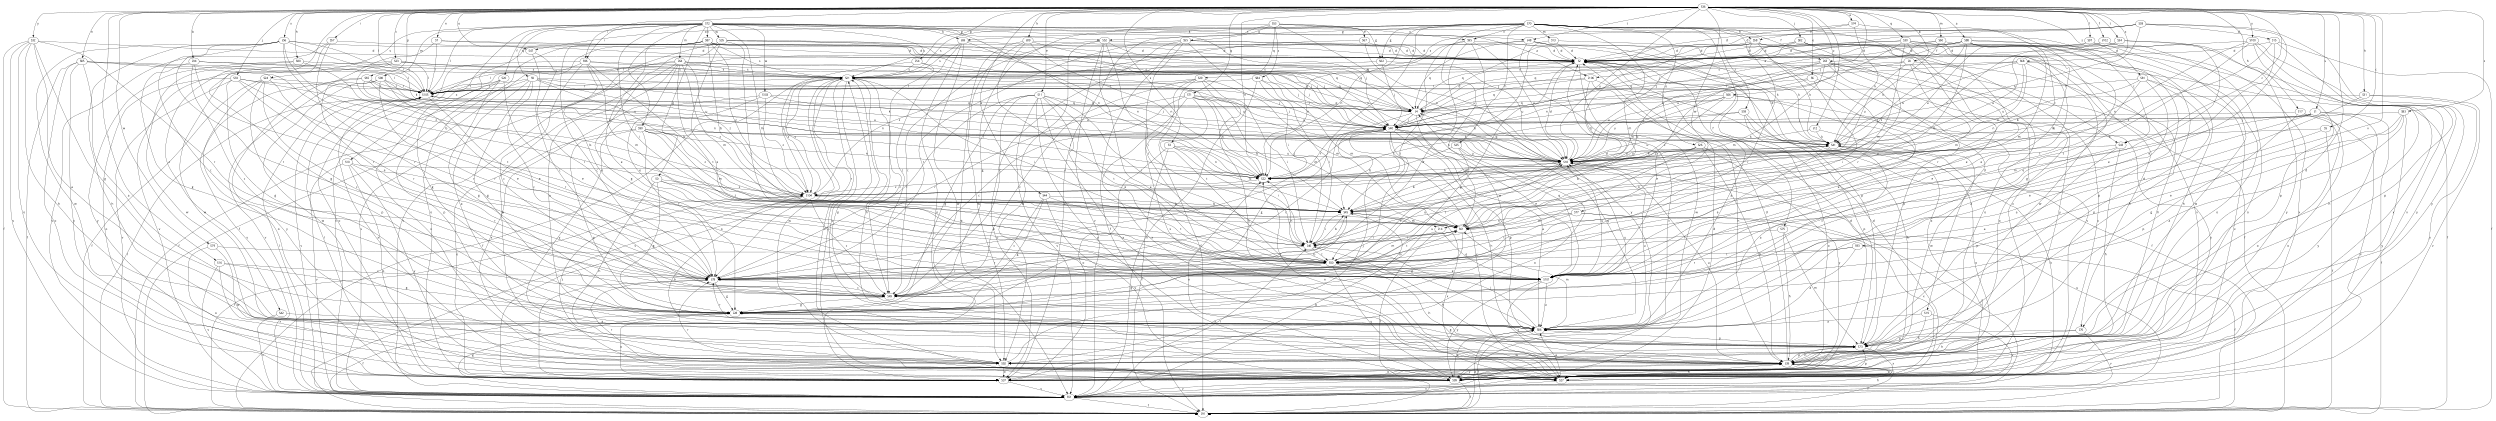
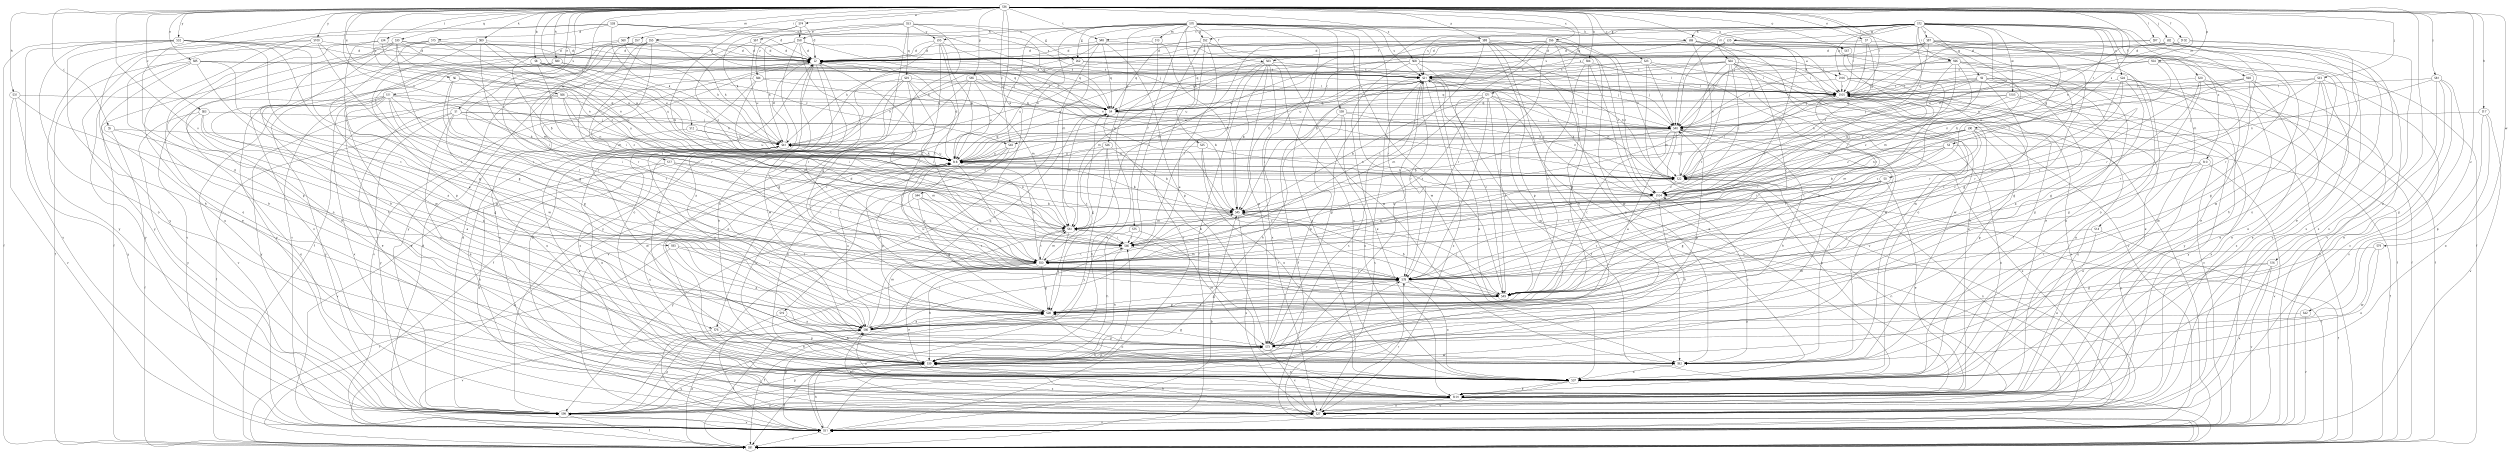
(615, 172) -> none
(1509, 219) -> (1198, 175)
none -> (1516, 389)
